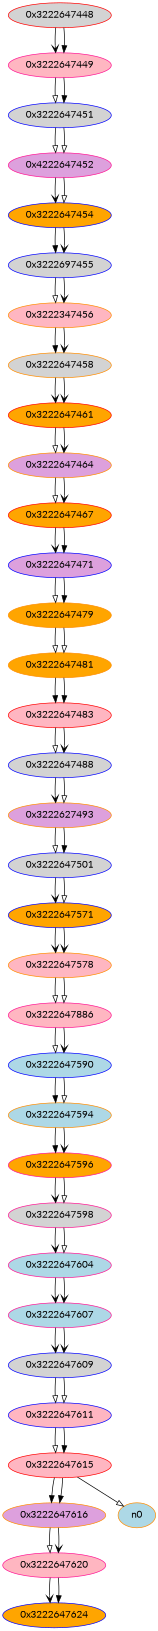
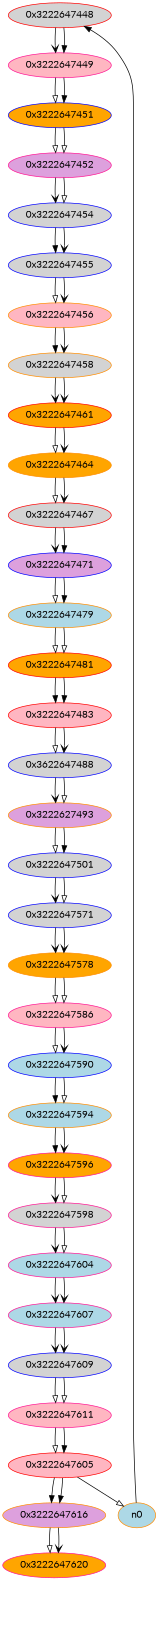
(60, 115) -> (60, 115)
(60, 165) -> (60, 165)
(60, 215) -> (60, 215)
(60, 265) -> (60, 265)
(60, 315) -> (60, 315)
(60, 465) -> (60, 465)
(60, 515) -> (60, 515)
(60, 615) -> (60, 615)
(60, 665) -> (60, 665)
none -> (133, 758)
(60, 765) -> (60, 765)
(60, 915) -> (60, 915)
(60, 965) -> (60, 965)
(60, 1015) -> (60, 1015)
(60, 1415) -> (60, 1415)
(60, 1465) -> (60, 1465)
(54, 1565) -> (54, 1565)
(54, 1615) -> none
